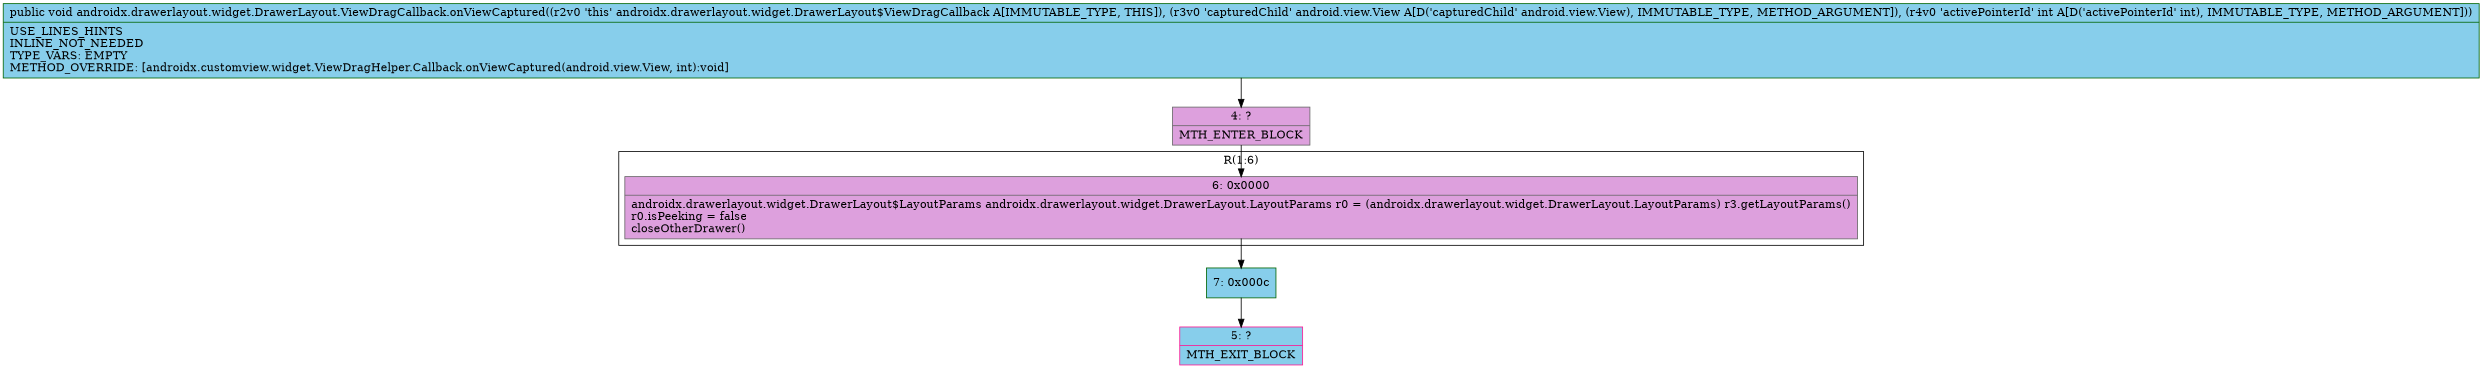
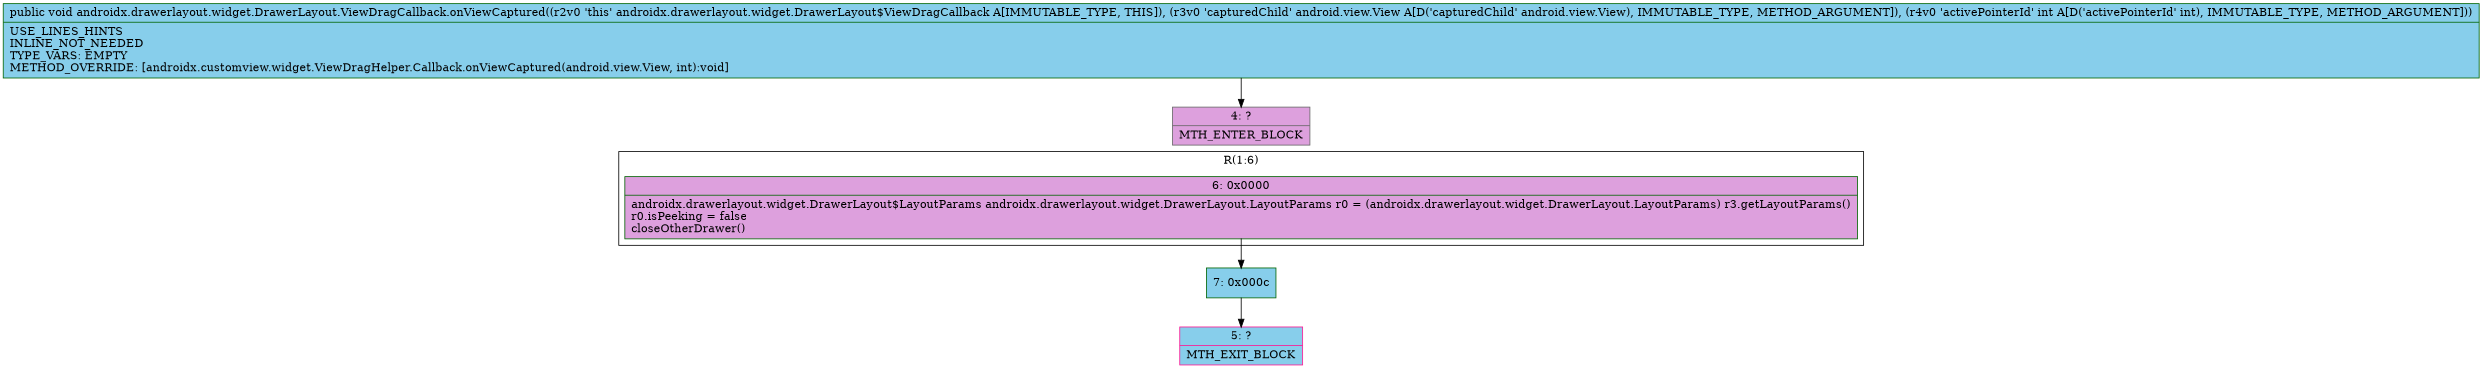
(1241, 157) -> none
(1241, 208) -> (1241, 208)
